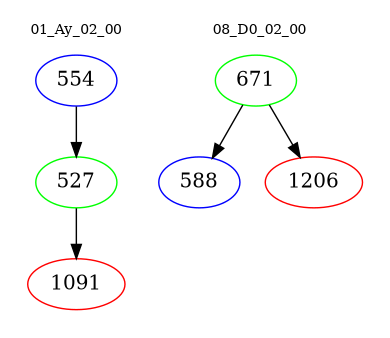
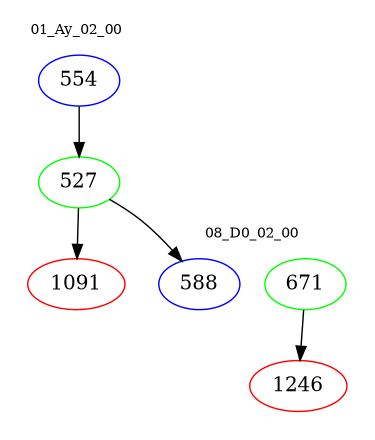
(231, 125) -> (157, 234)
(314, 182) -> (298, 386)
